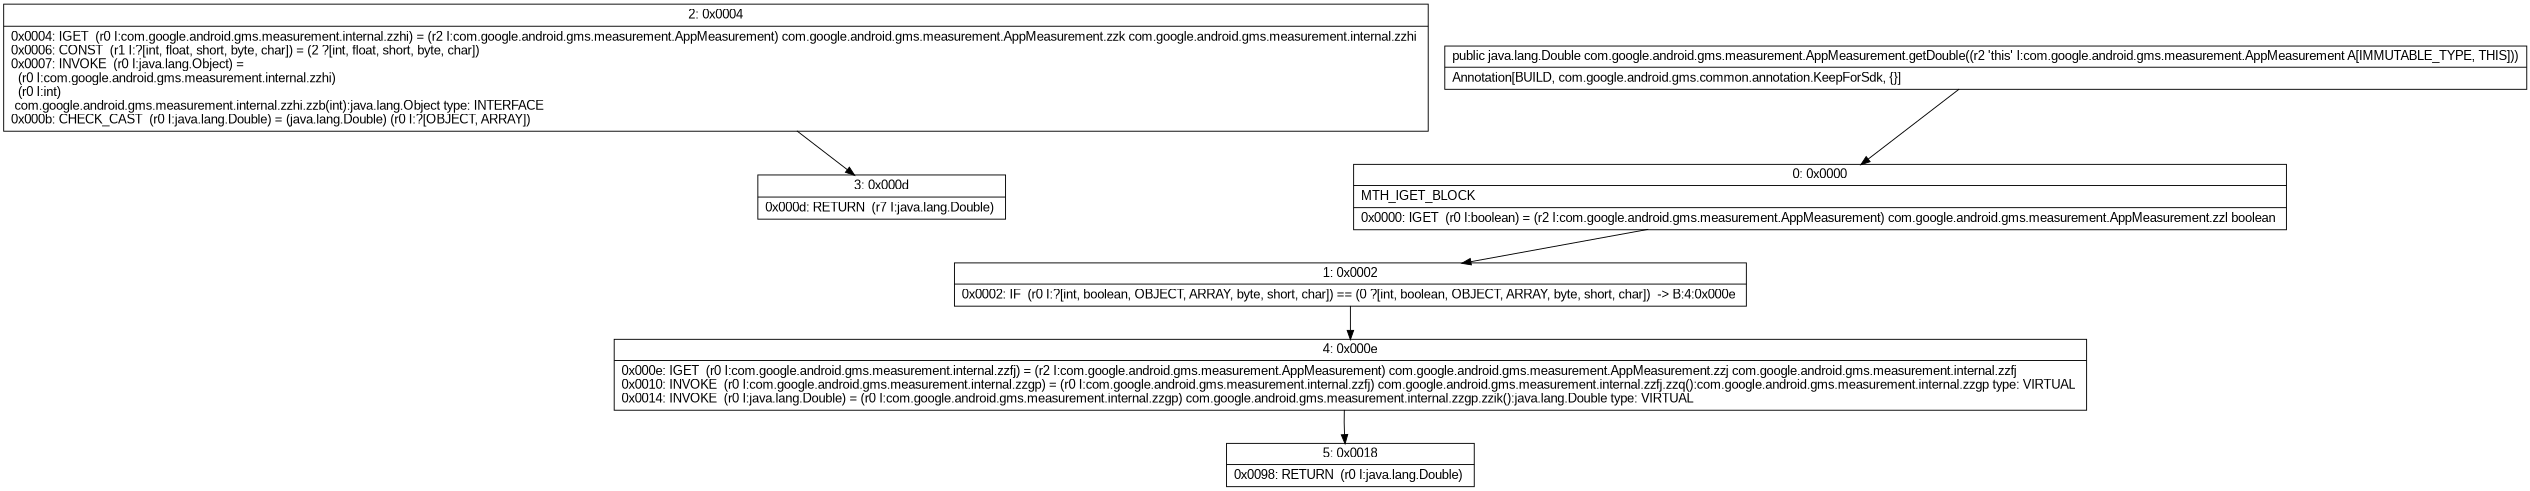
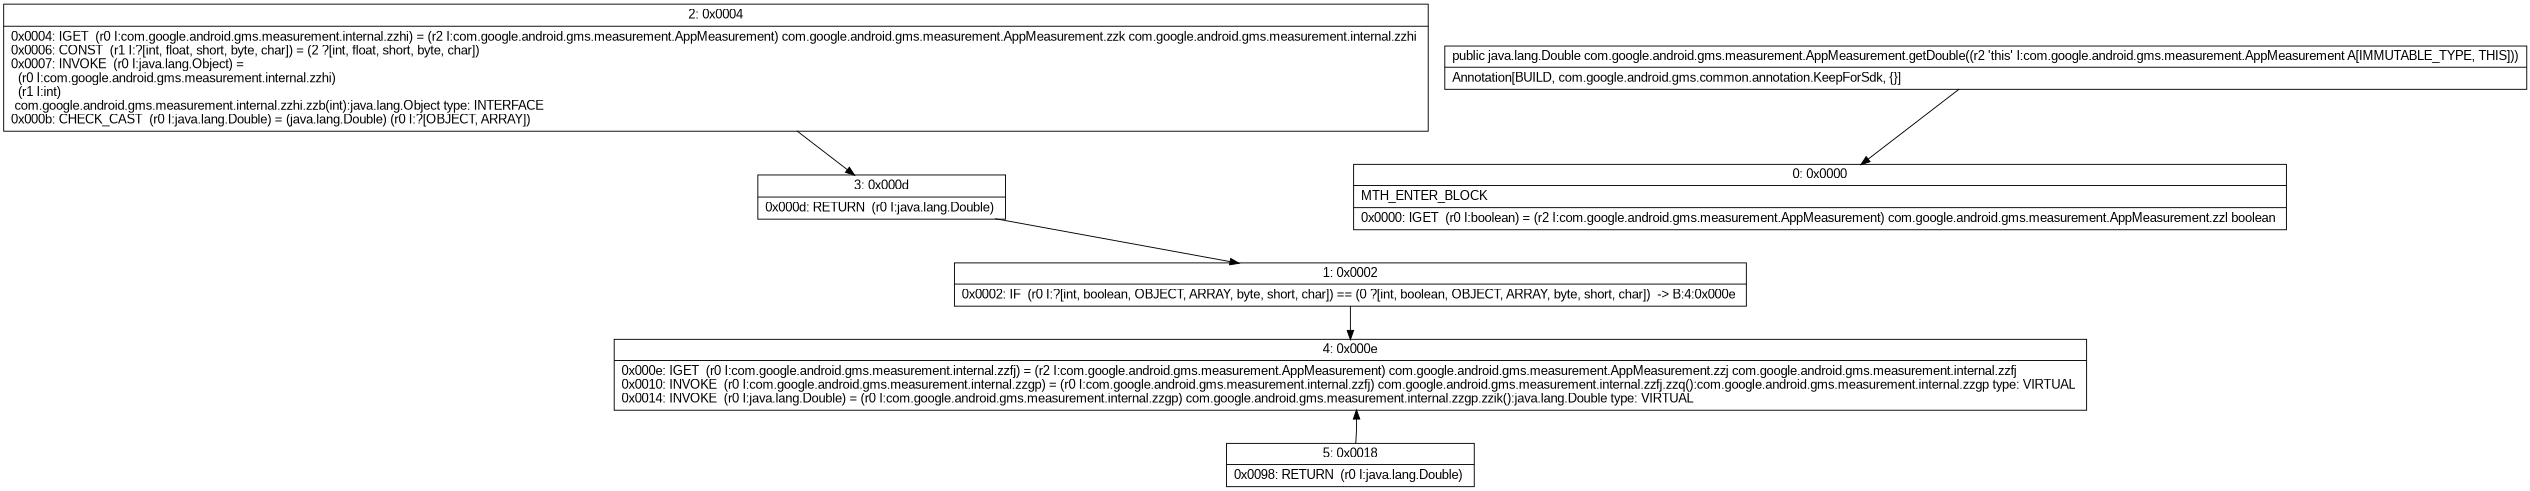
(36, 92) -> (36, 92)
(1418, 196) -> (1425, 196)
(882, 208) -> (882, 208)
(1560, 245) -> (1113, 240)
(1344, 422) -> (1356, 431)
